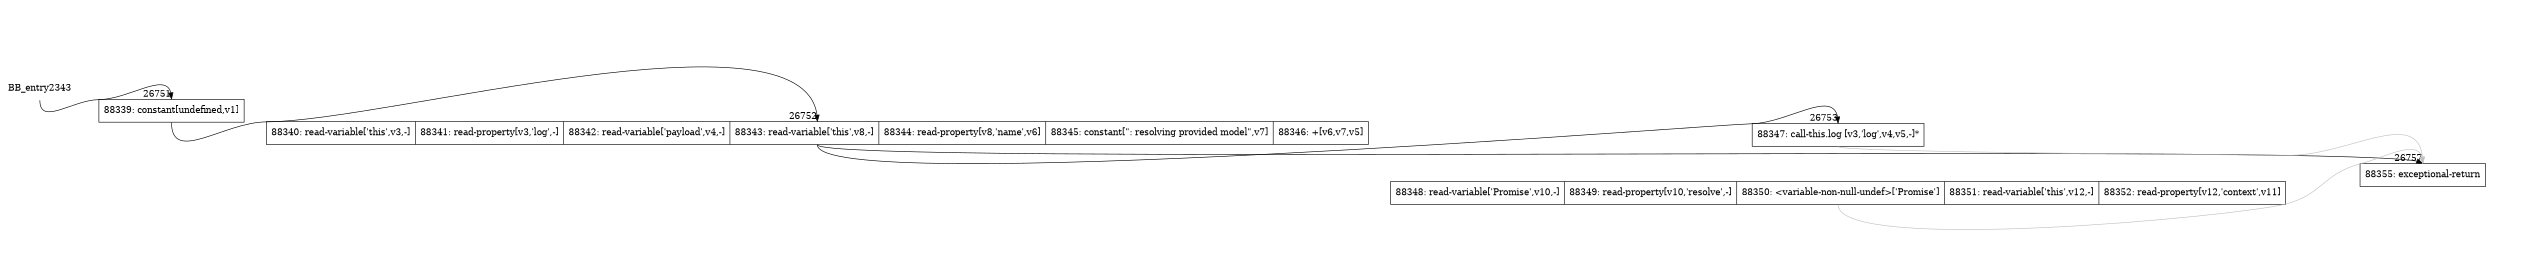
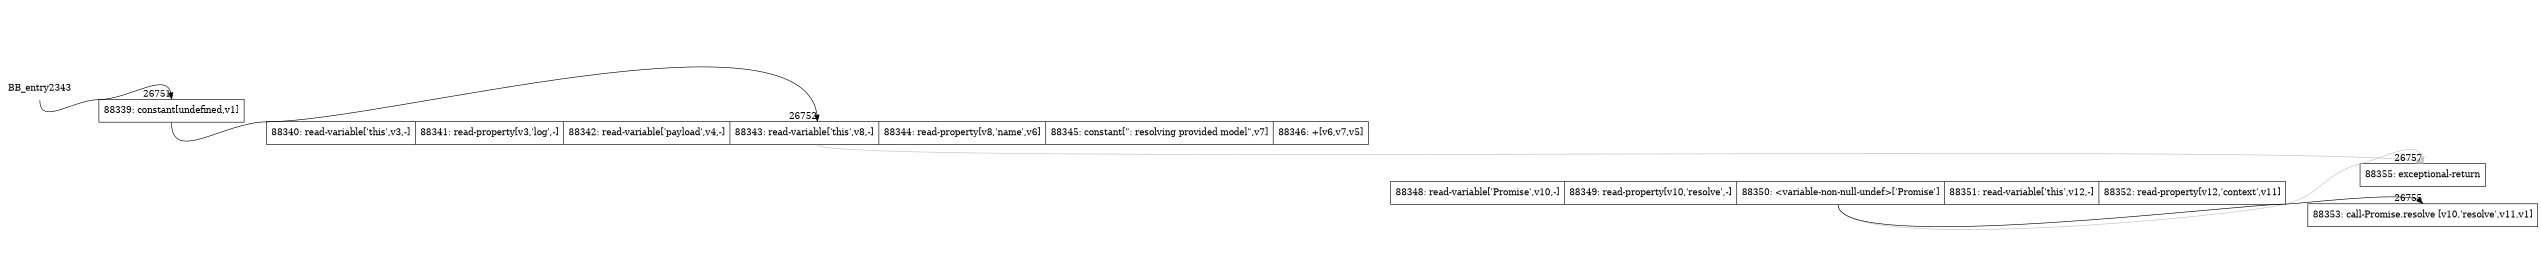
(1838, 135) -> none
(1617, 154) -> (1617, 154)
none -> (2423, 215)
